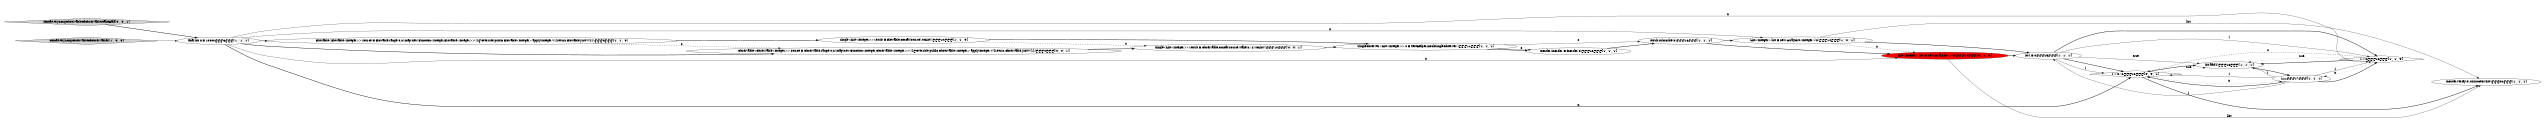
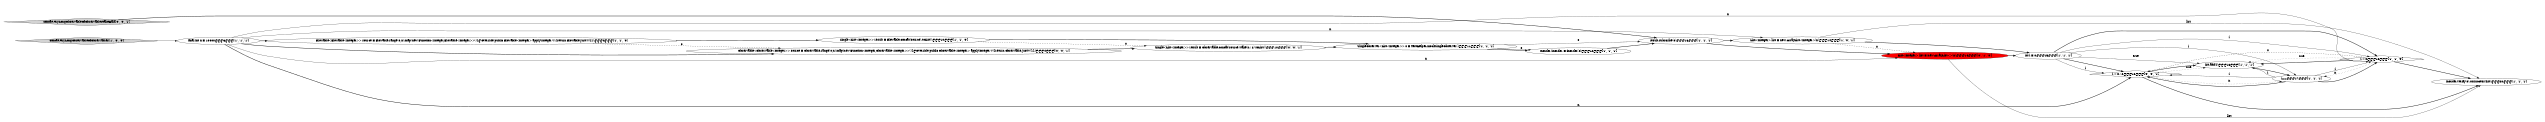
(151, 31) -> (887, 16)
none -> (2431, 70)
(2169, 95) -> (2183, 48)
